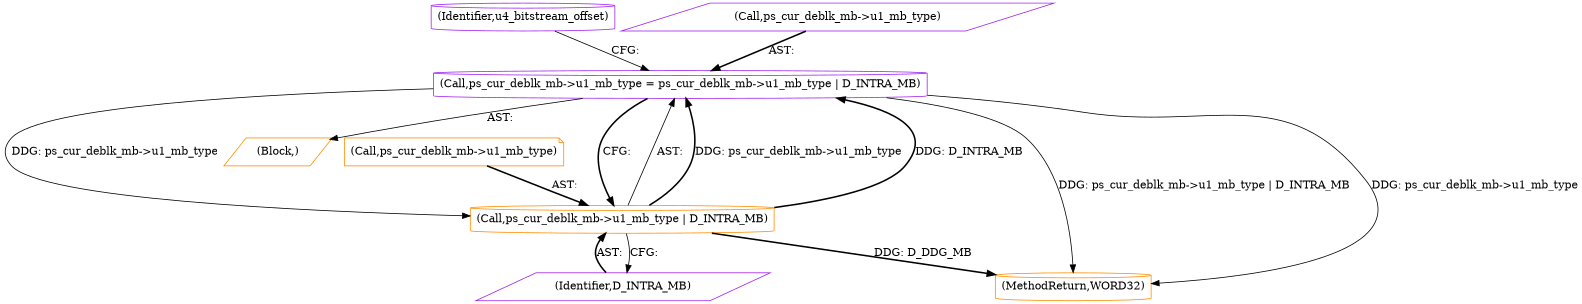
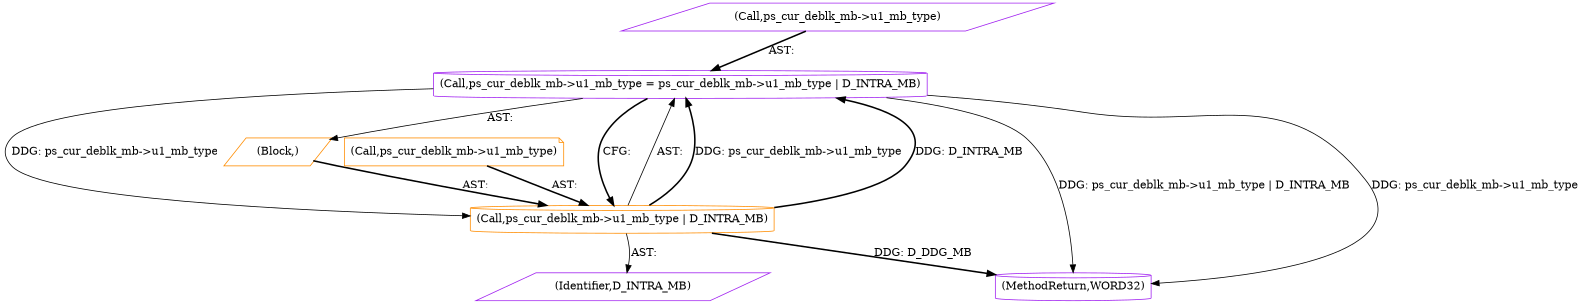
(523, 17) -> none
(646, 253) -> (646, 253)
(596, 257) -> (426, 183)
(1073, 287) -> (1073, 287)
